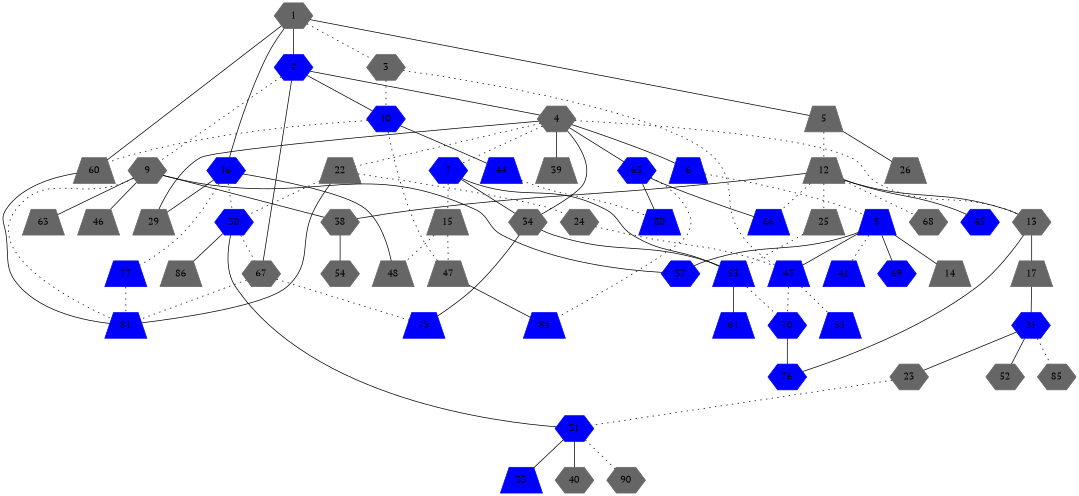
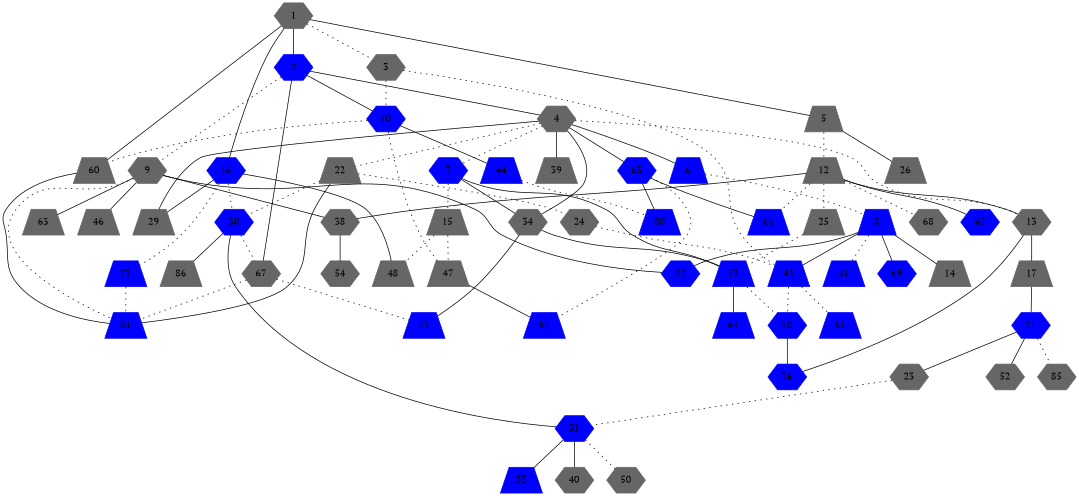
(626, 480) -> (626, 480)
